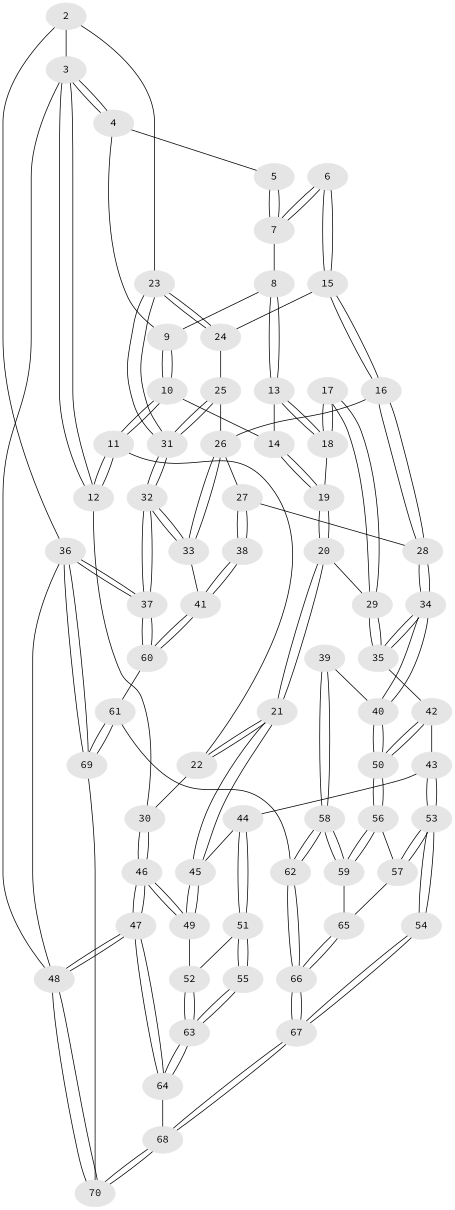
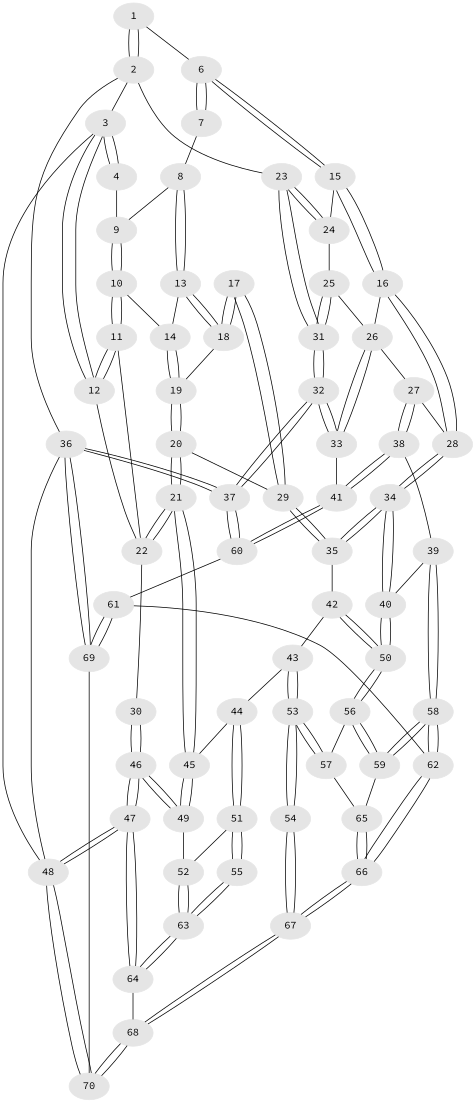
none -> (134, 16)
(274, 177) -> none
none -> (421, 497)
(117, 662) -> (113, 472)
